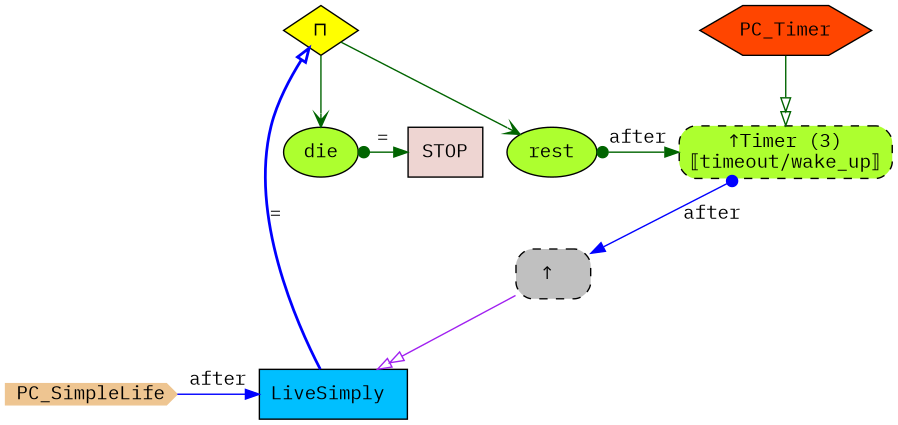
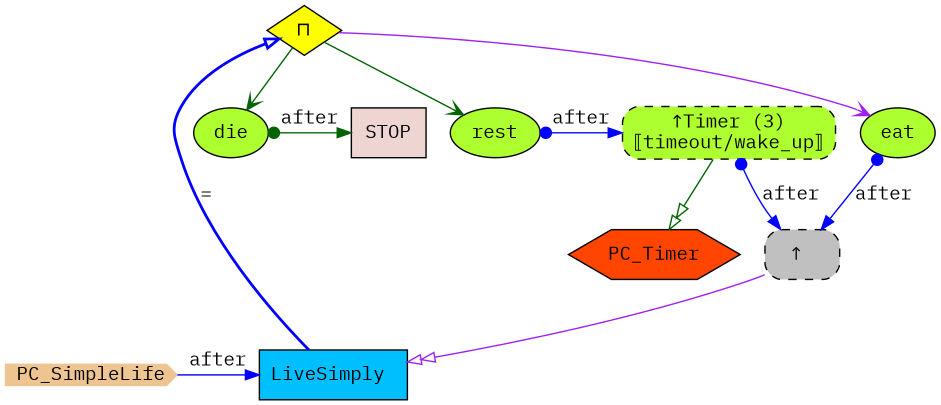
(786, 77) -> (699, 183)
none -> (898, 133)
(383, 138) -> (310, 118)
(636, 152) -> (580, 133)
